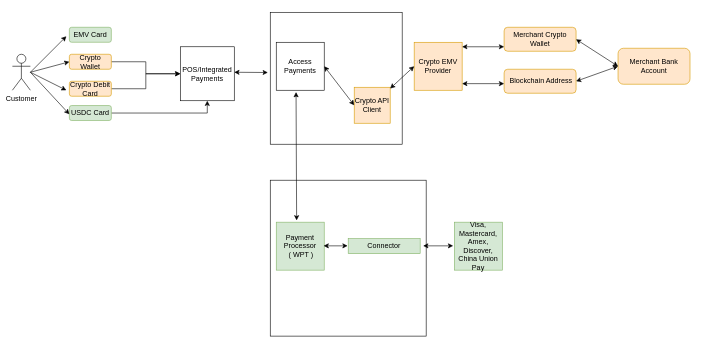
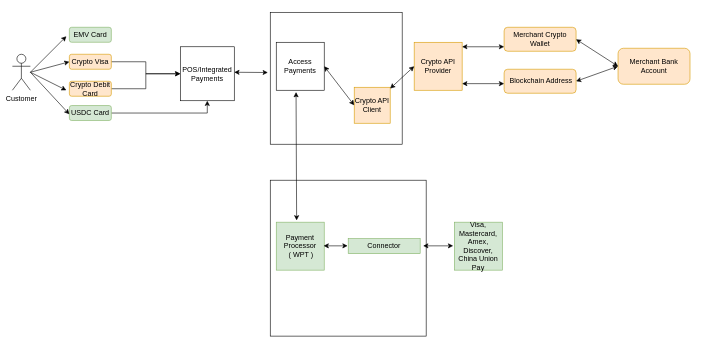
(90, 62) -> (90, 62)
(438, 66) -> (438, 66)
